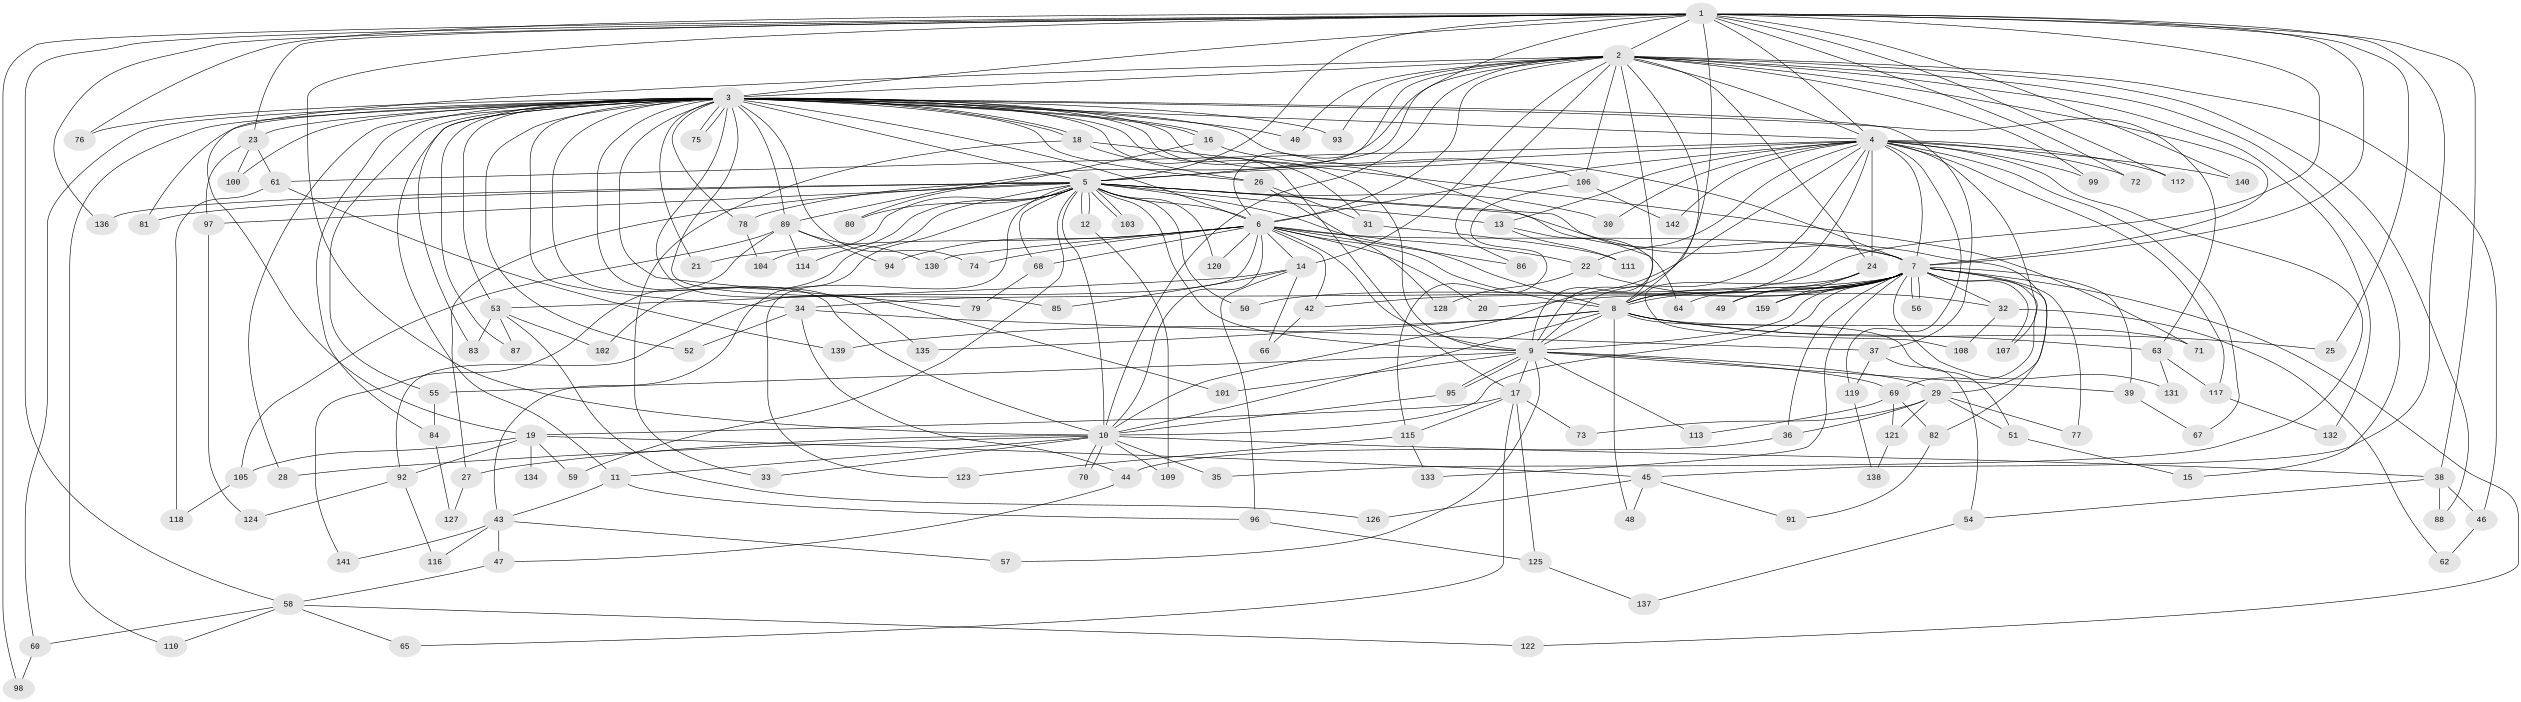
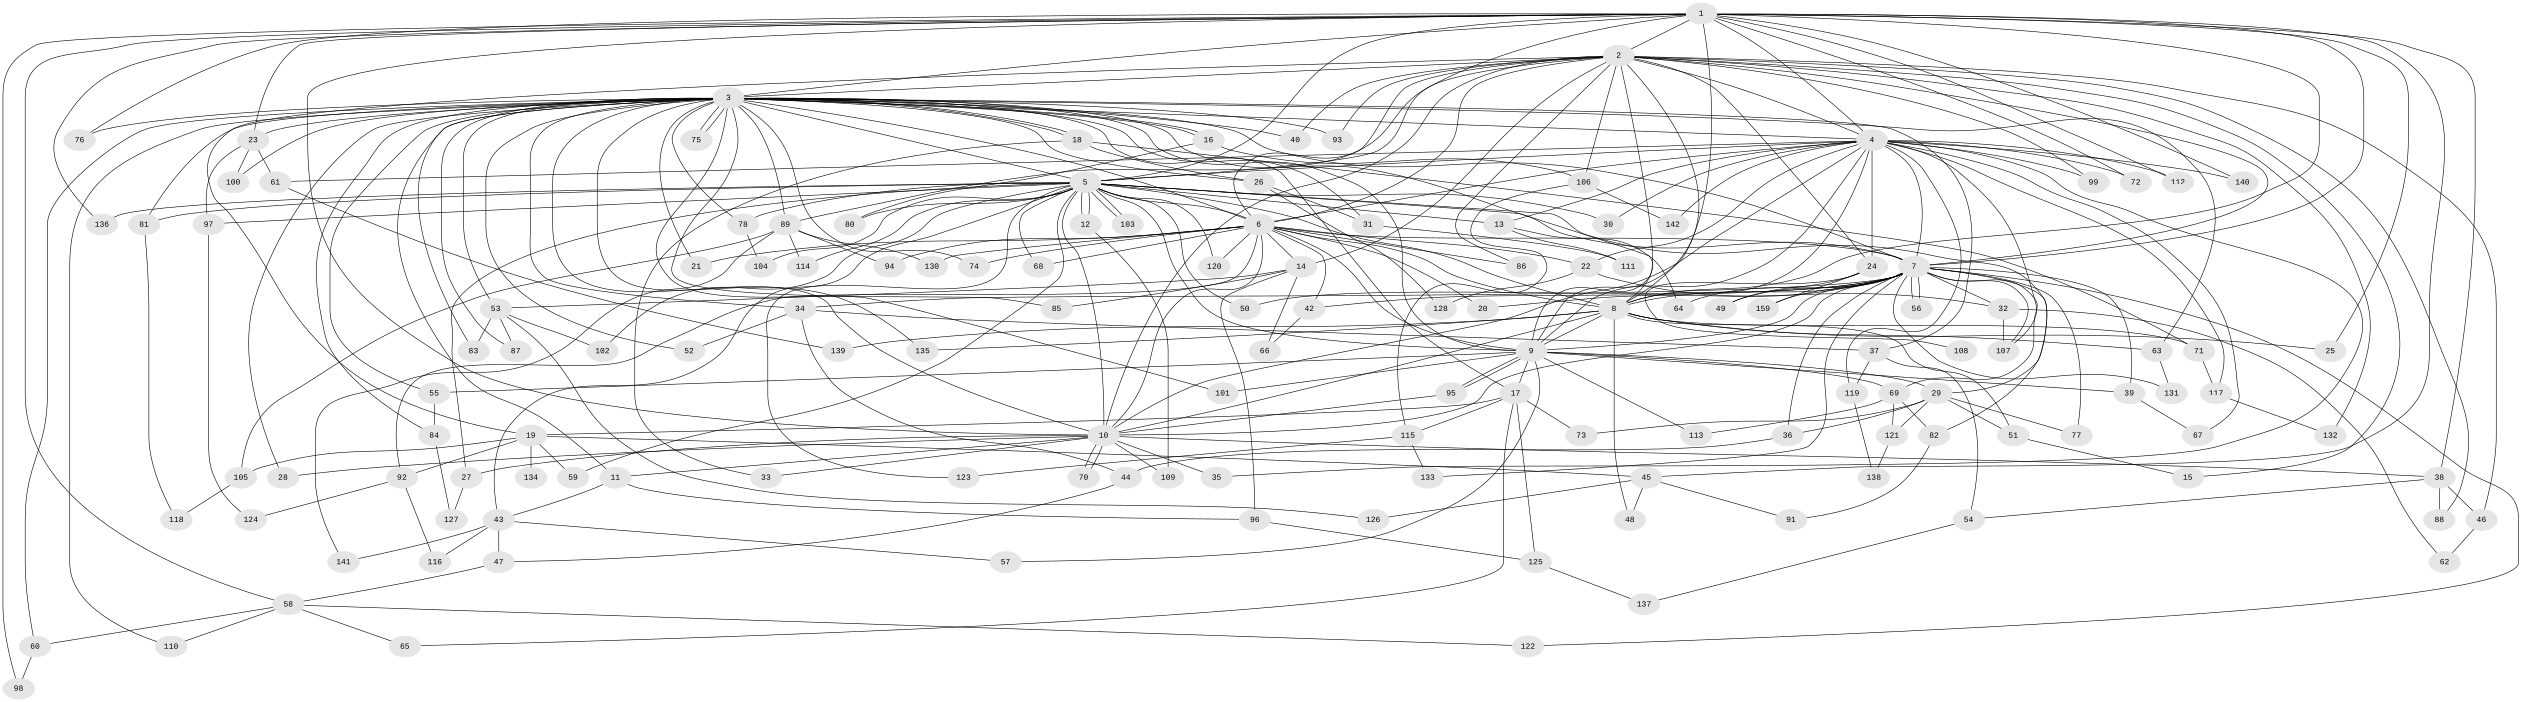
(976, 309) -> none
(176, 319) -> (149, 374)
(1982, 330) -> (2003, 330)
(2186, 372) -> (2208, 372)
